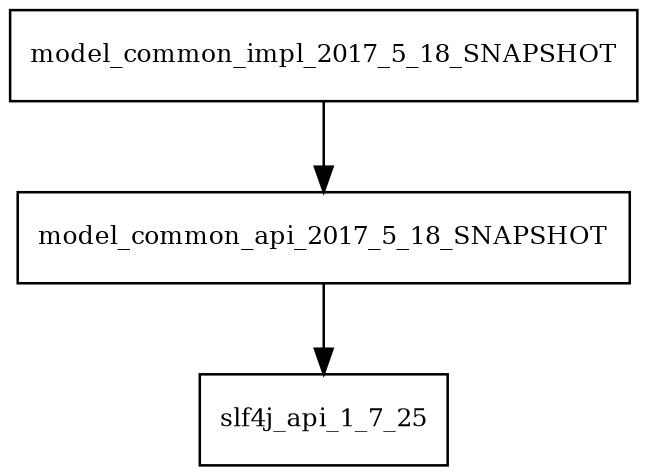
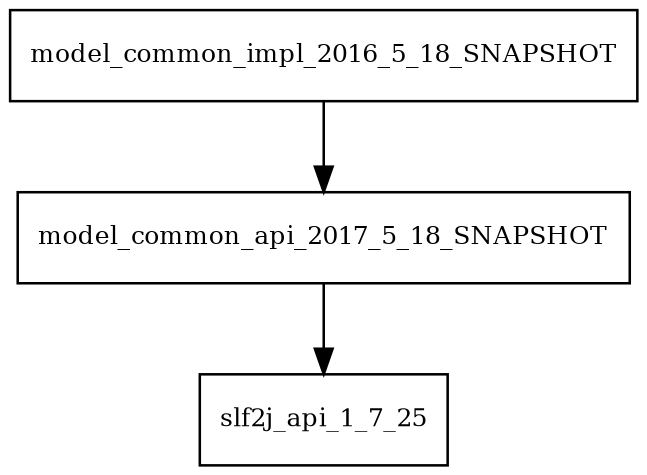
(324, 56) -> (324, 56)
(324, 420) -> (324, 420)
